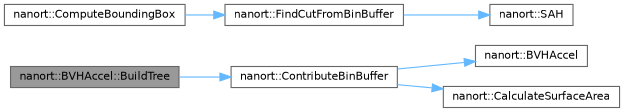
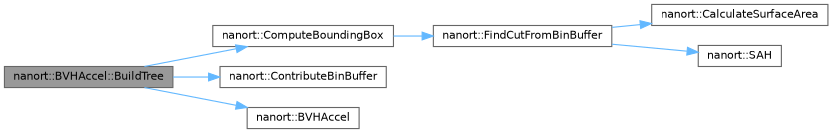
none -> (190, 58)
(431, 66) -> (190, 96)
(415, 86) -> (626, 26)
